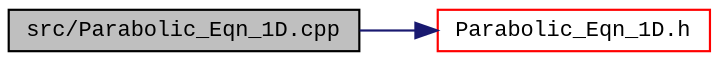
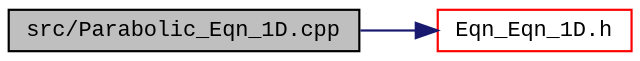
(574, 30) -> (535, 30)
